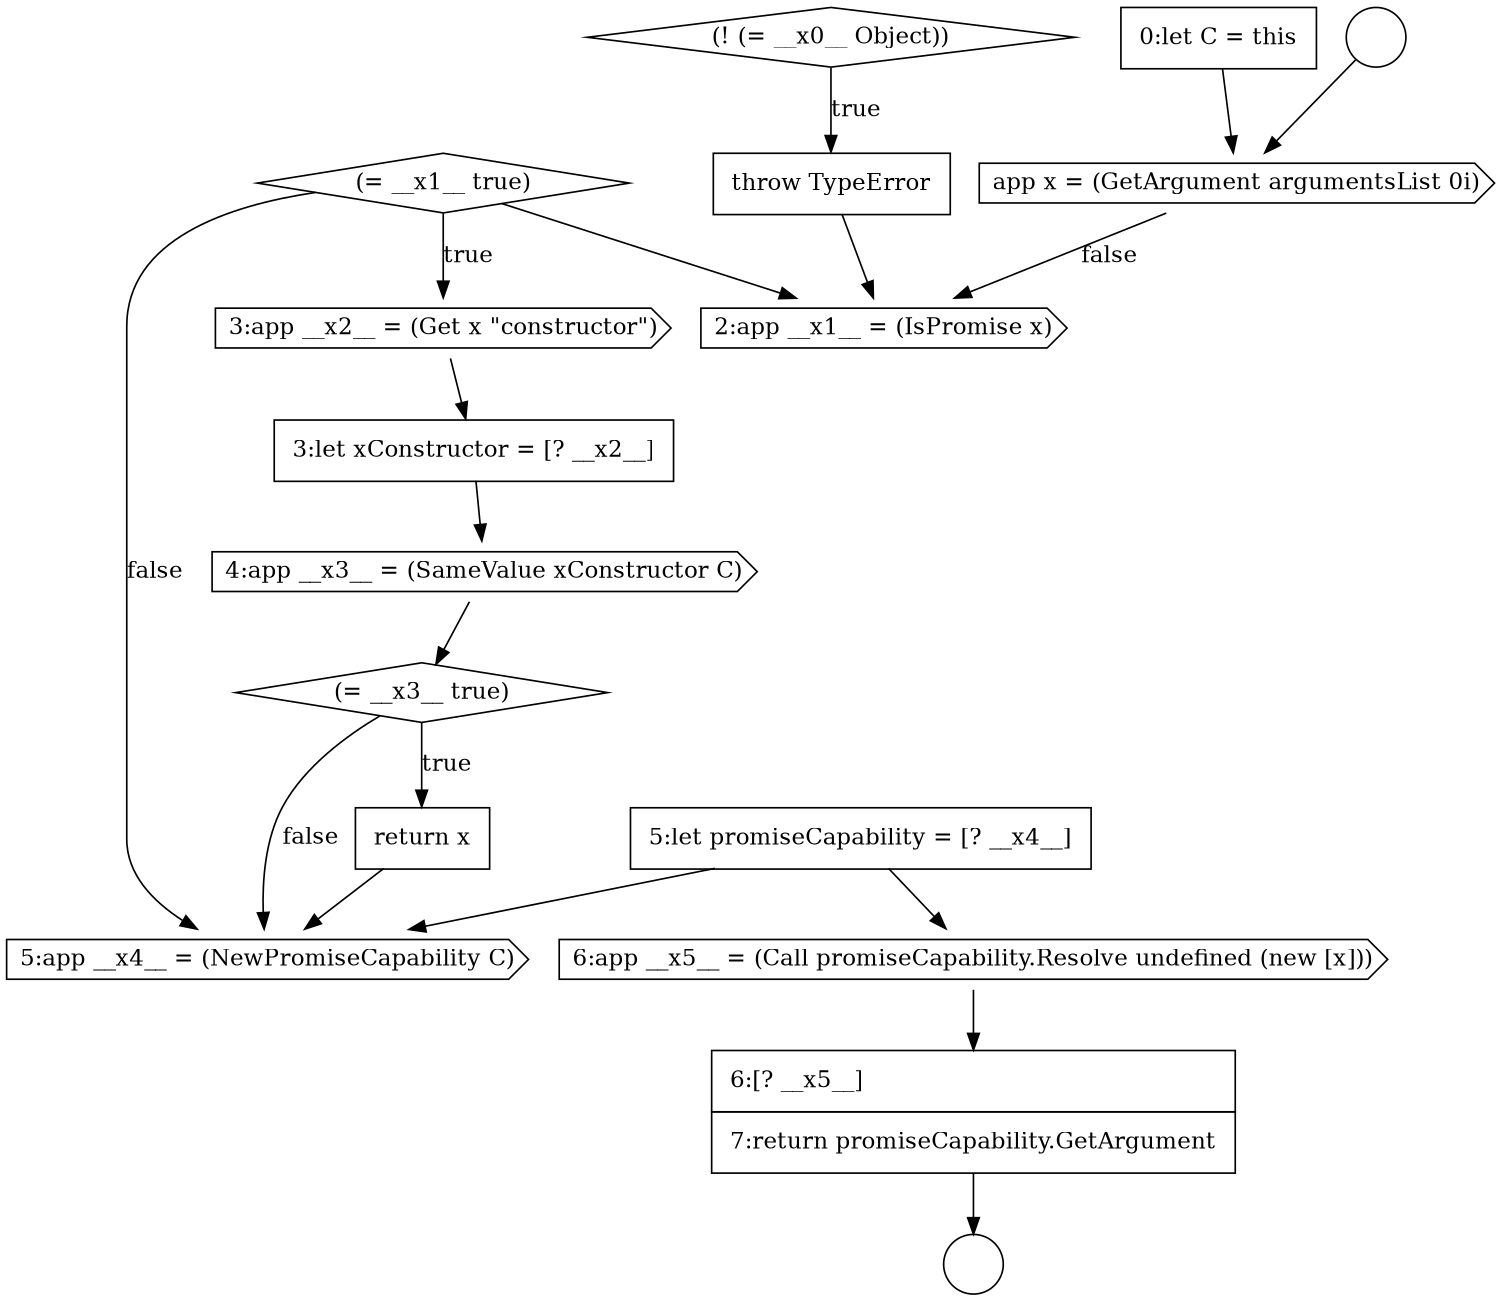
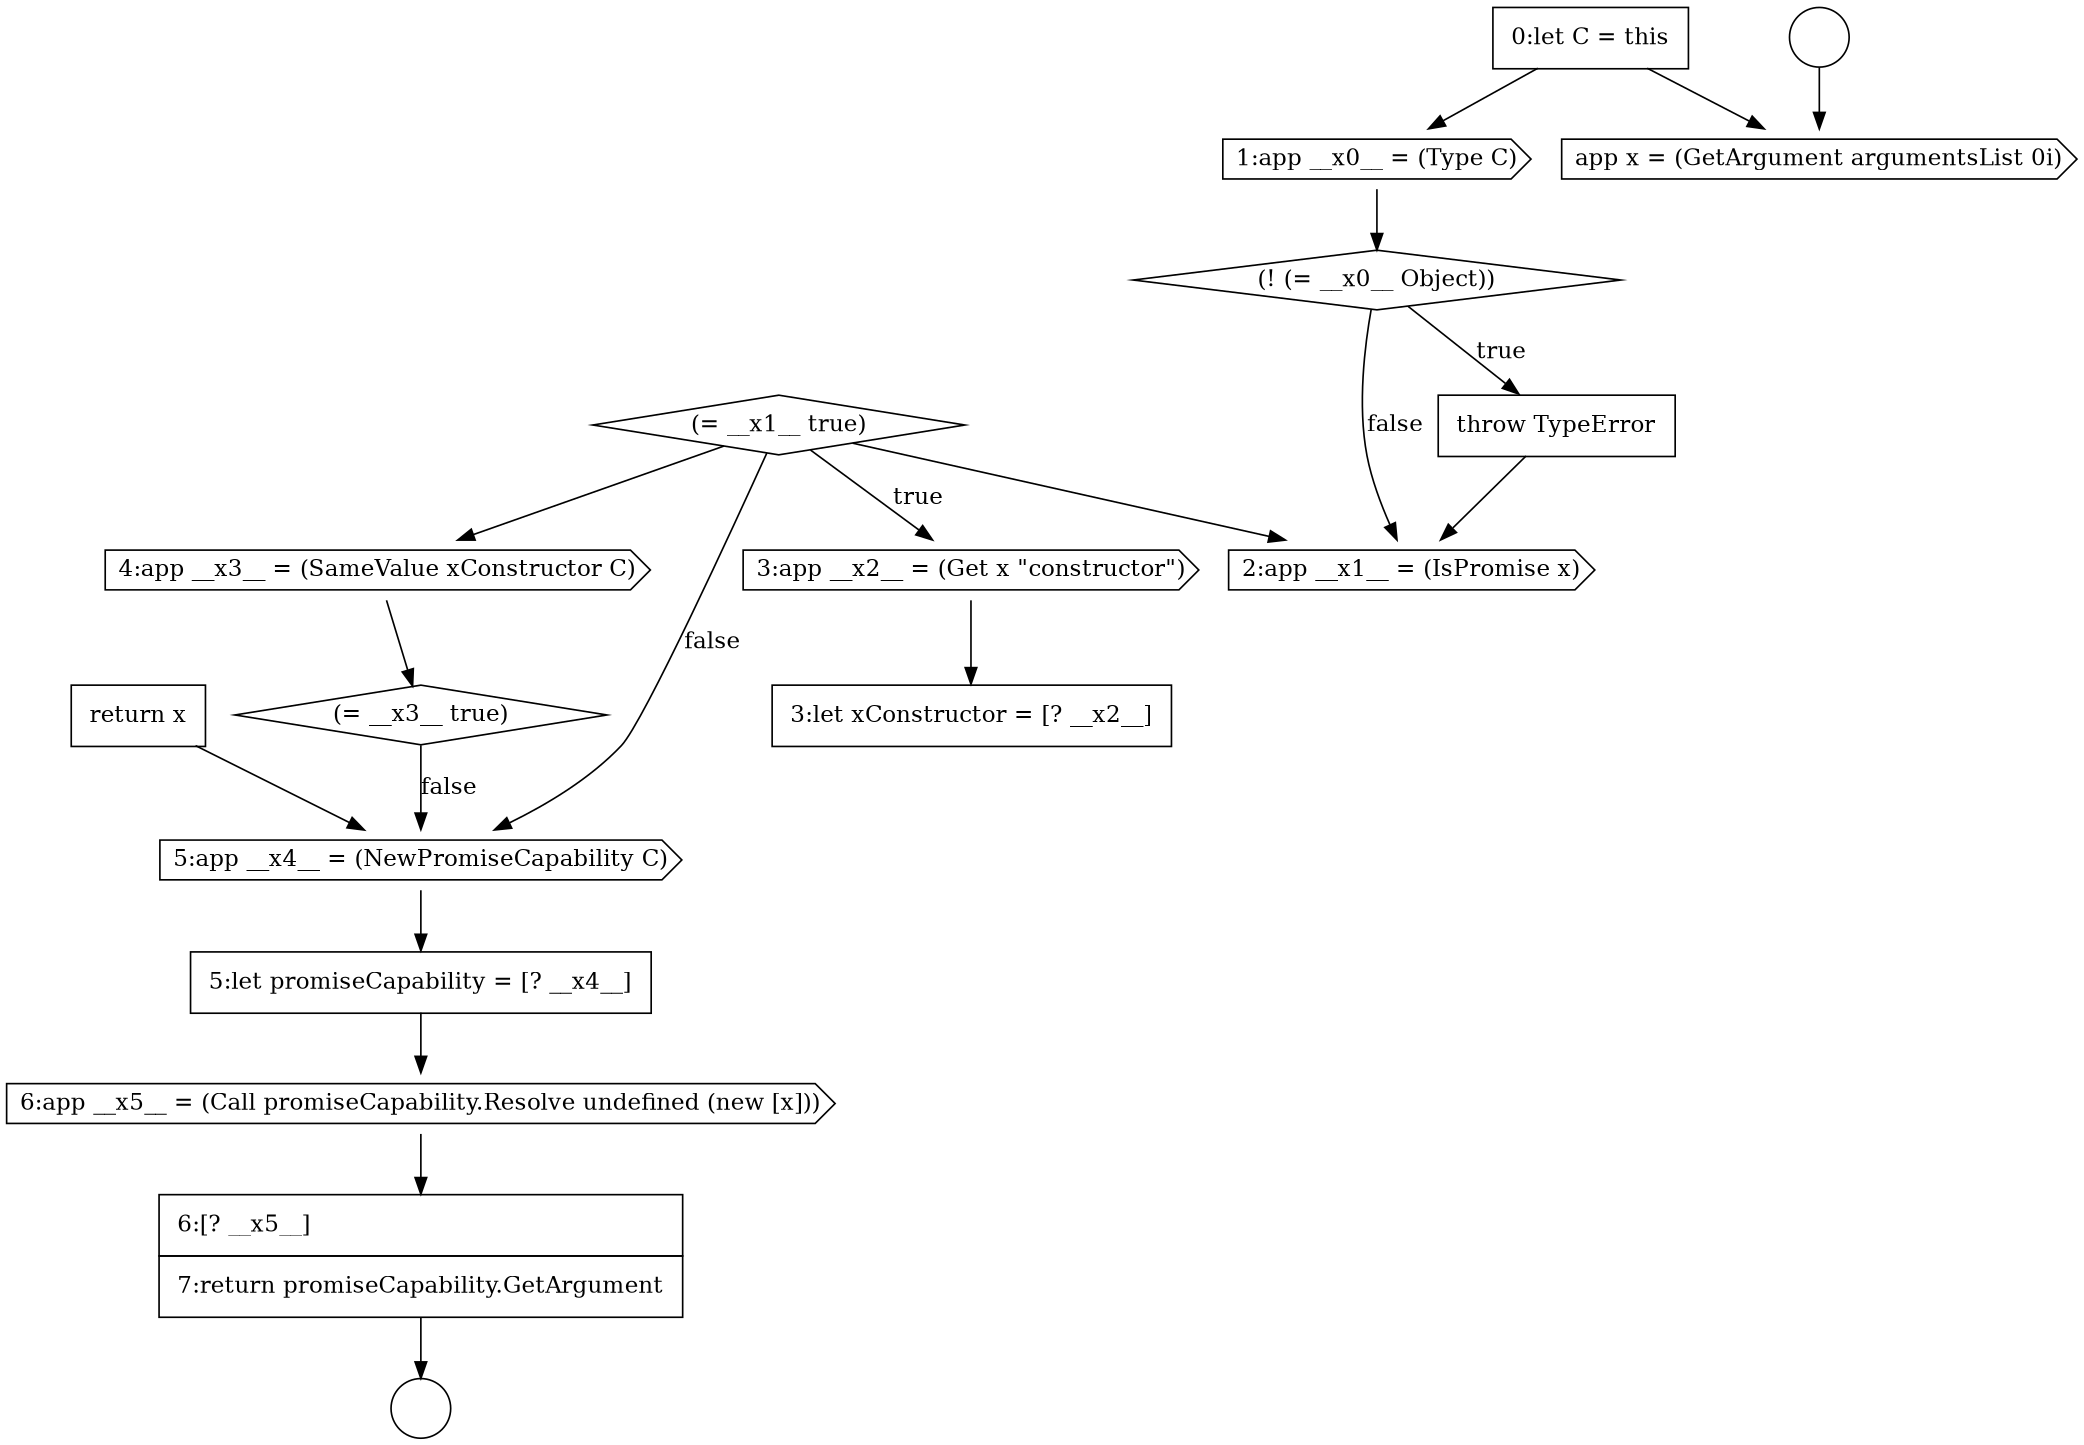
none -> (1377, 159)
(1068, 252) -> (1363, 419)
(478, 502) -> (599, 490)
(422, 757) -> none
(570, 897) -> (421, 912)
